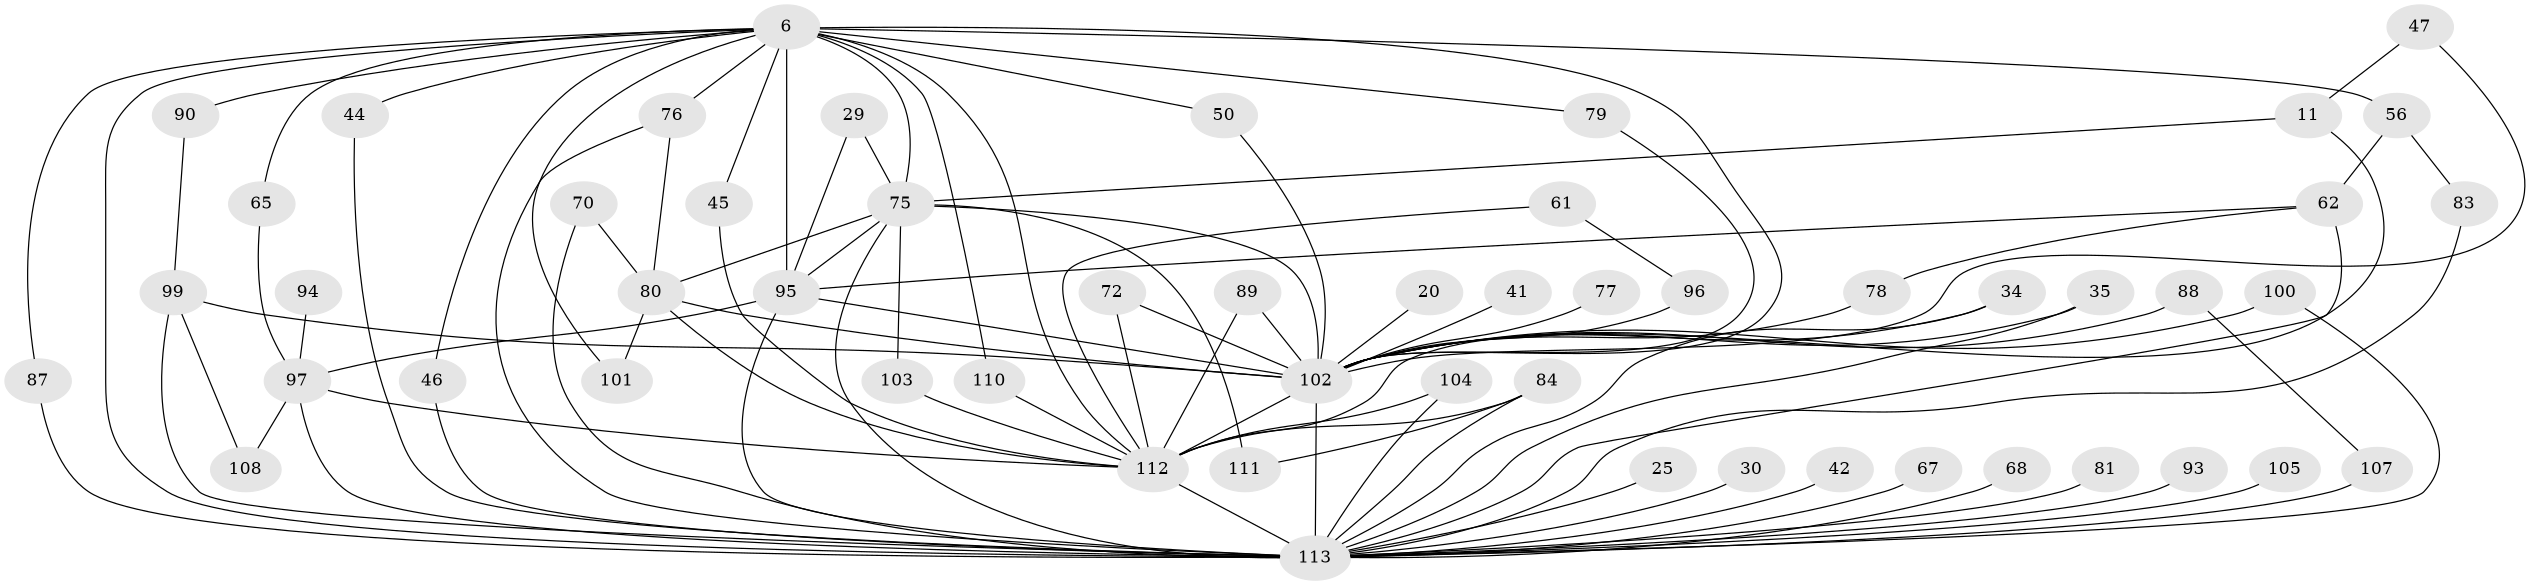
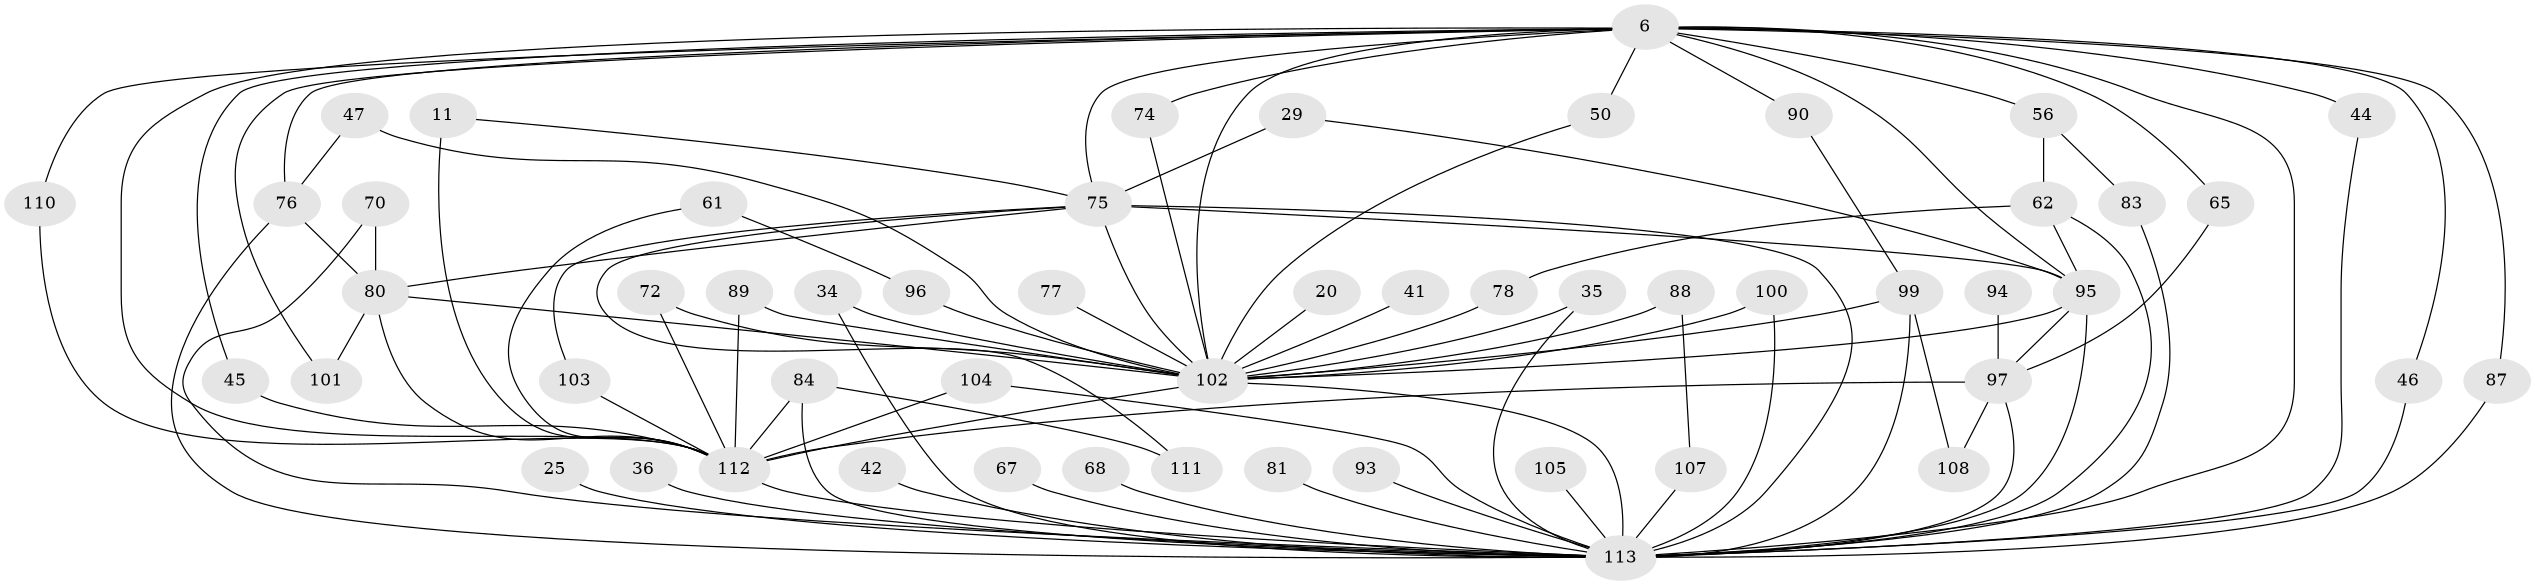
(2364, 71) -> (321, 160)
(1597, 116) -> (1145, 116)
(1752, 470) -> (644, 470)
